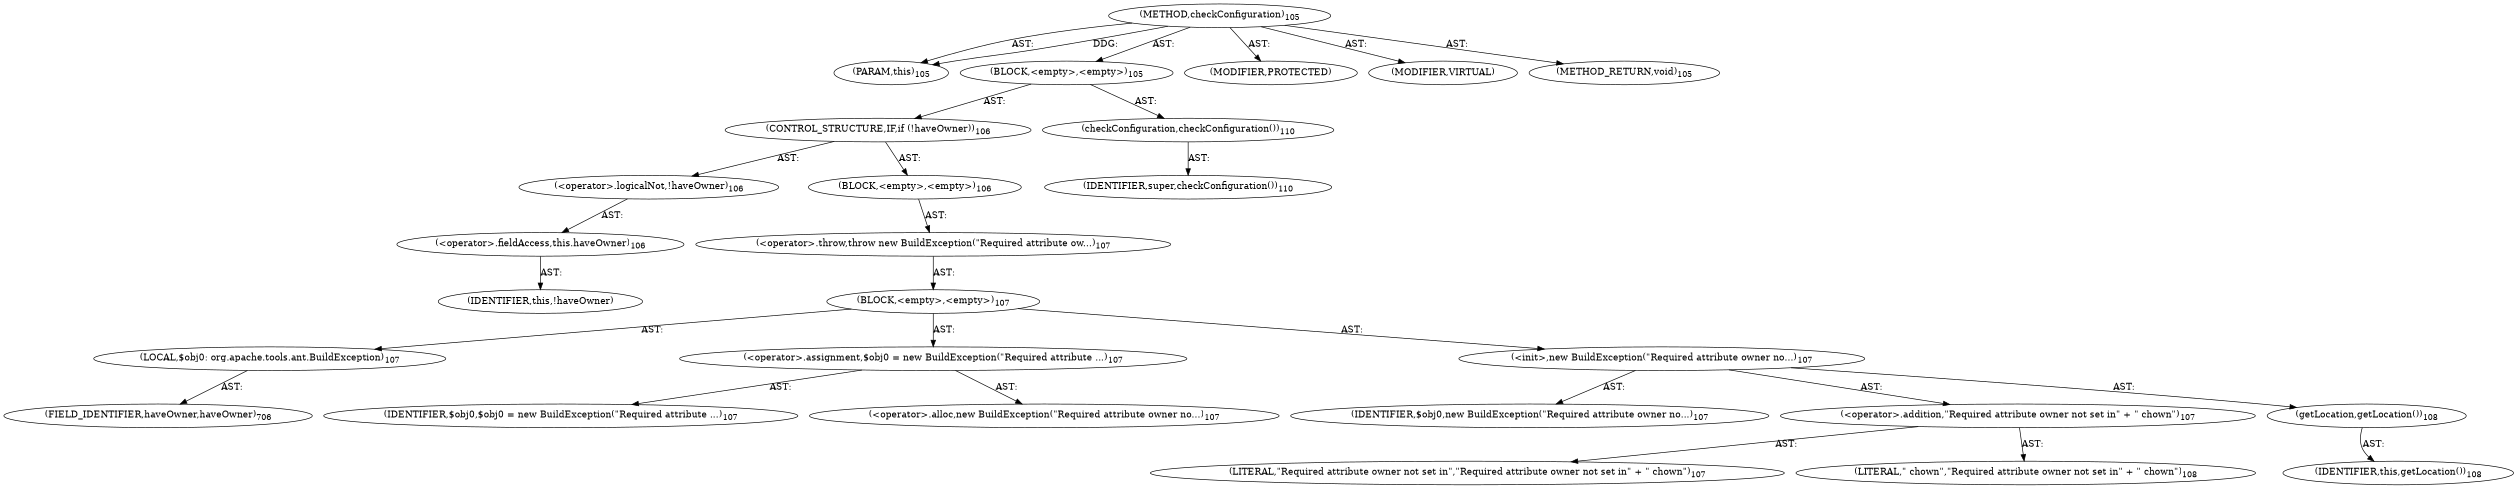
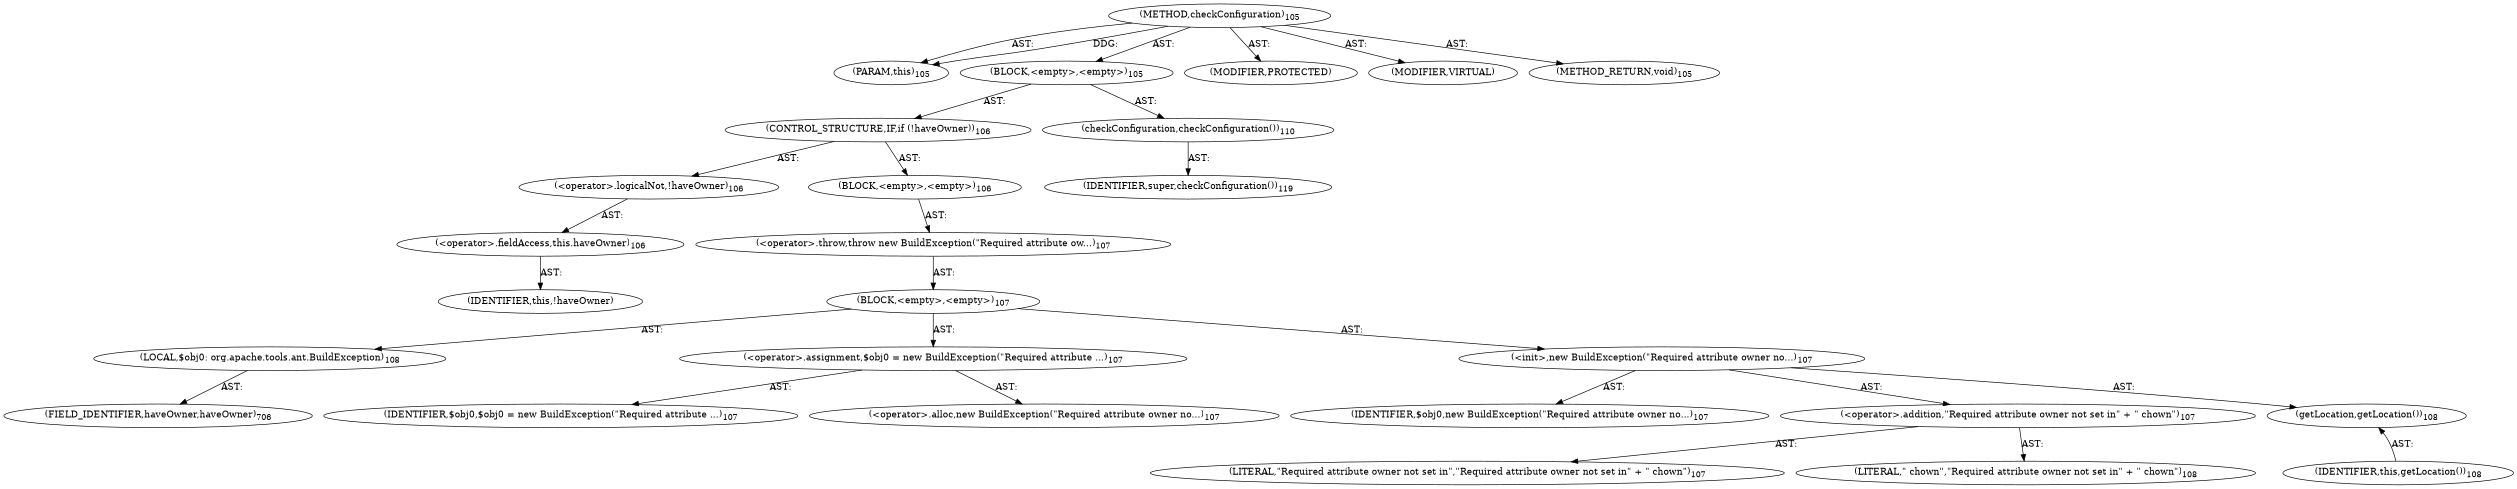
(1286, 186) -> (1286, 186)
(392, 358) -> (392, 358)
(2361, 444) -> (2391, 446)
